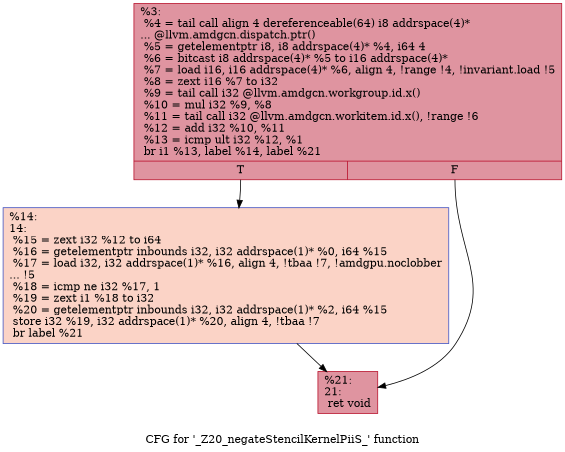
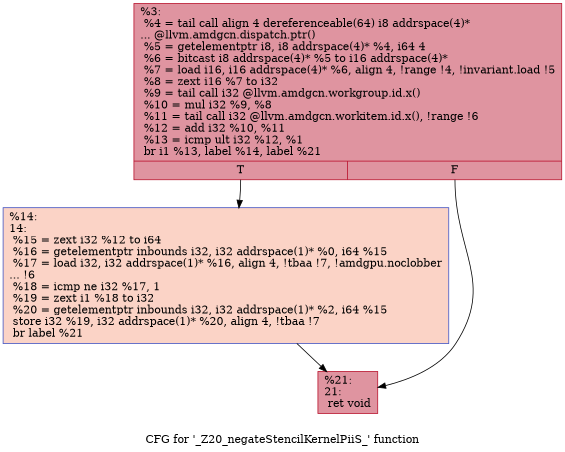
(23, 275) -> (23, 275)
